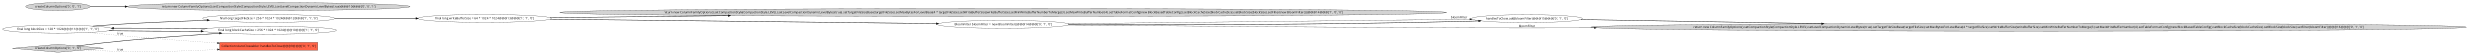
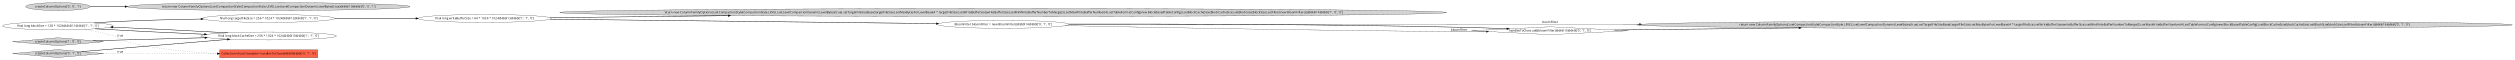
(1527, 19) -> (1550, 31)
none -> (58, 42)
